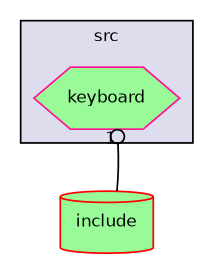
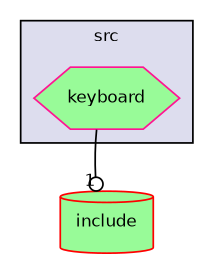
(118, 167) -> (95, 153)
